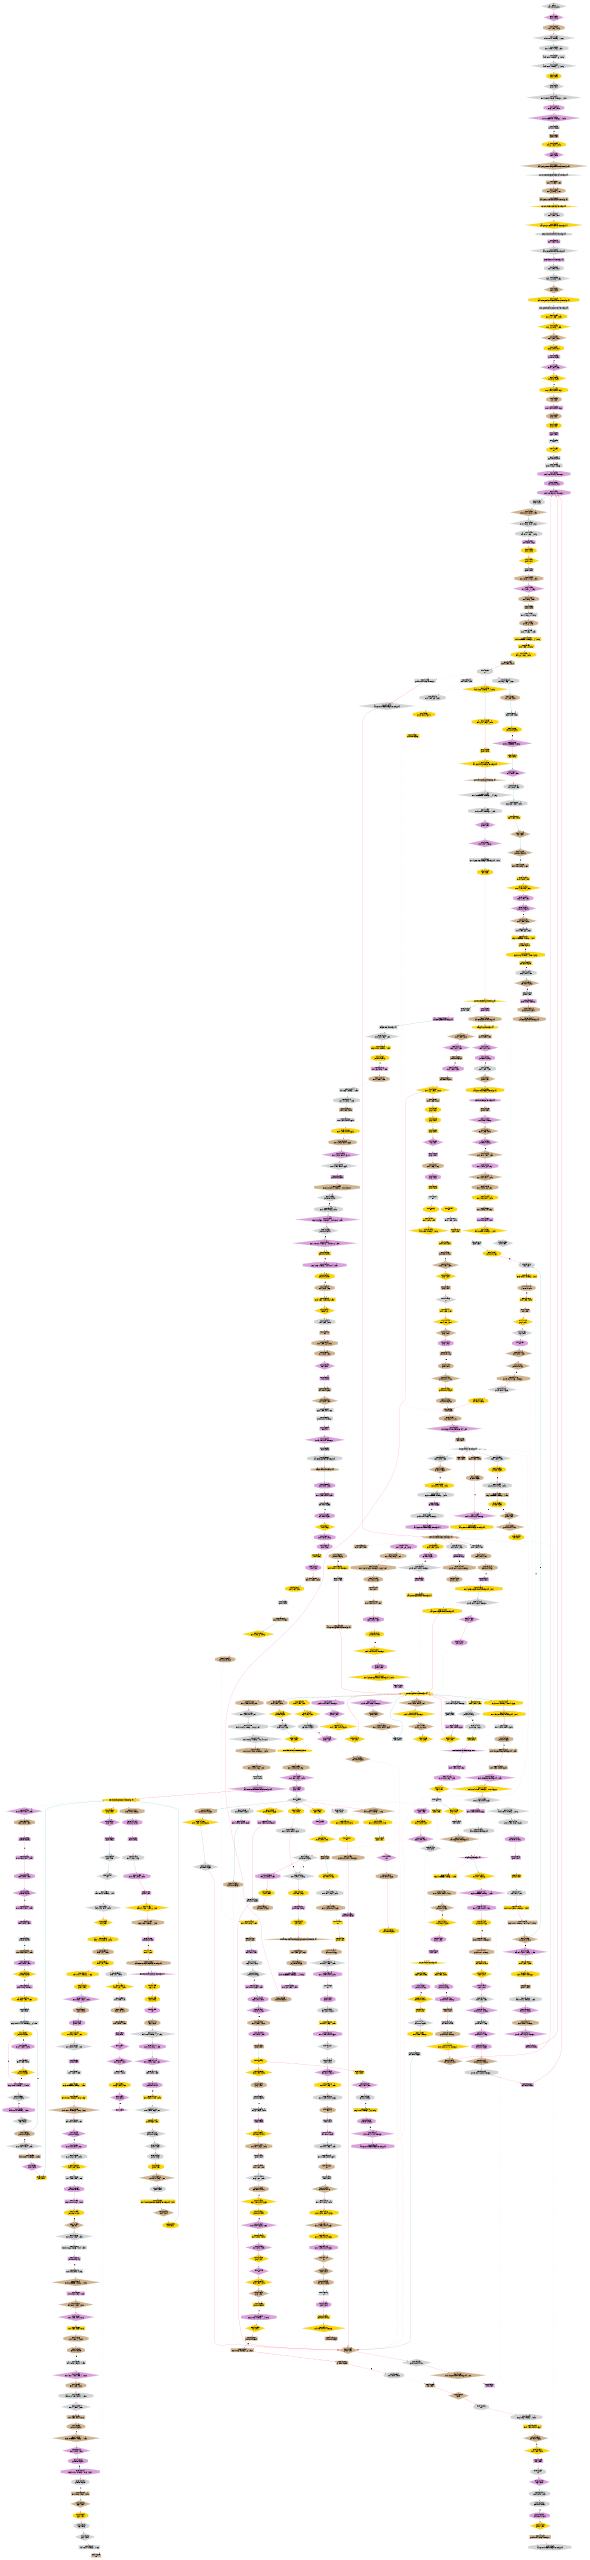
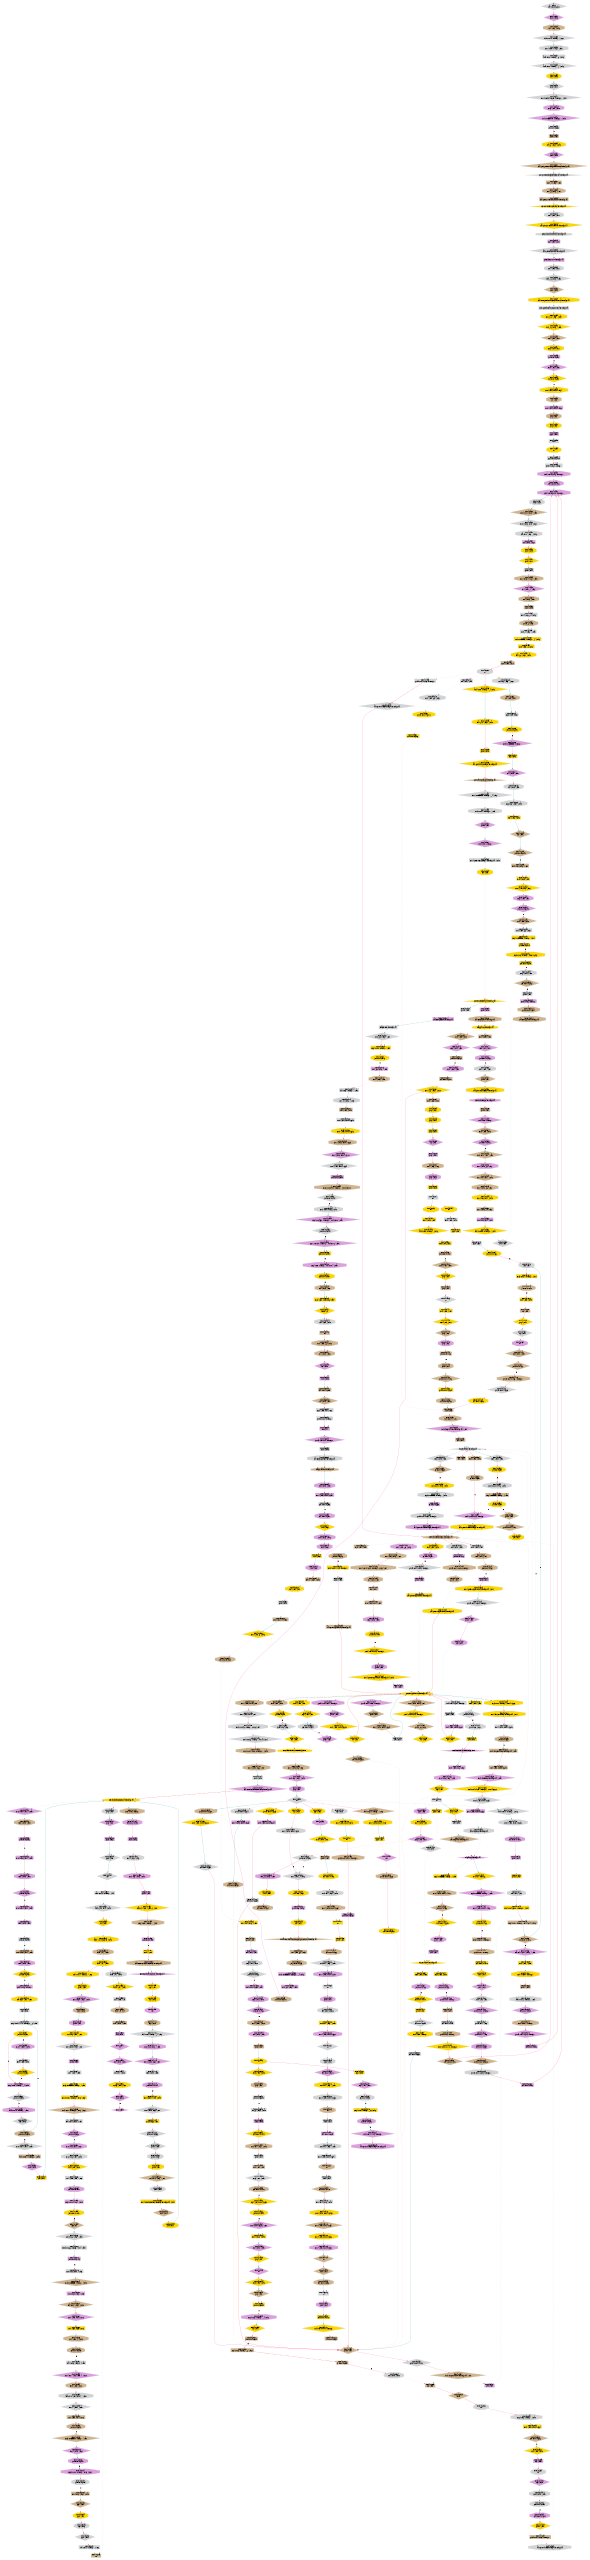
(110, 1811) -> (110, 1811)
